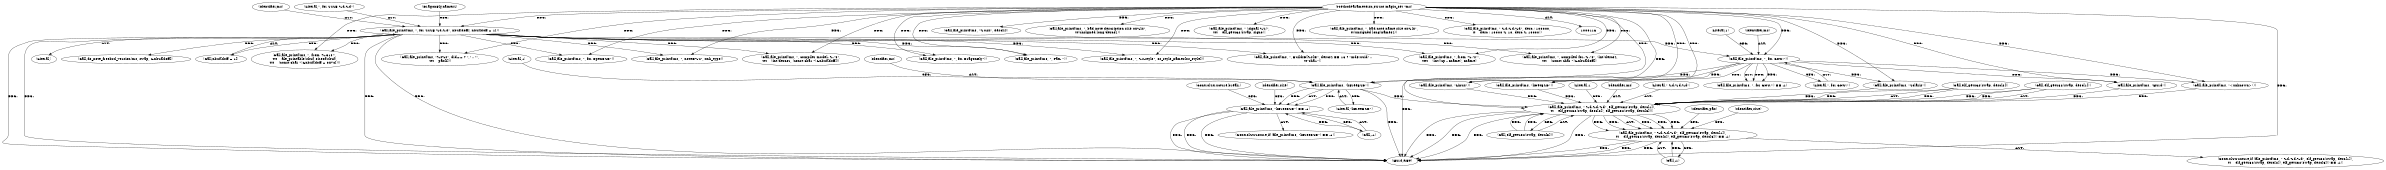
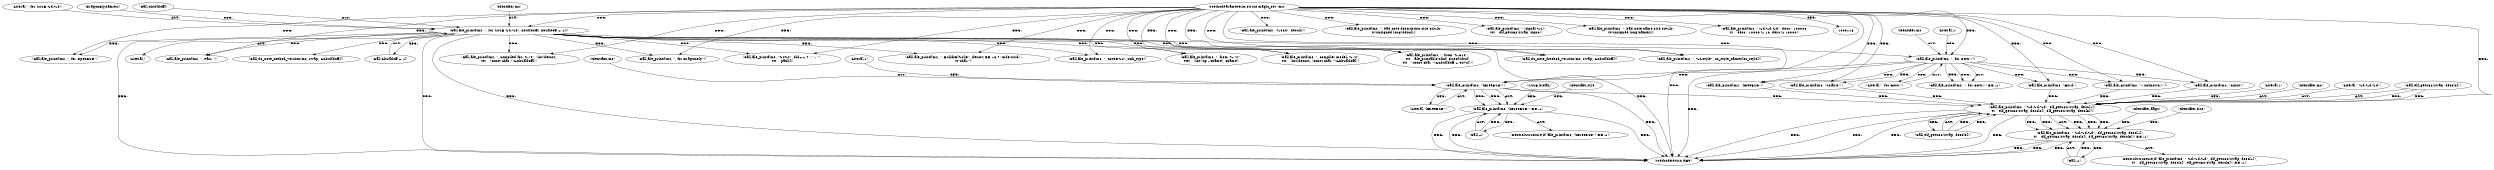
none -> (153, 7)
(1550, 18) -> (1812, 18)
none -> (1340, 50)
none -> (296, 59)
(1219, 85) -> (1540, 85)
(2063, 85) -> none
(1704, 109) -> (2146, 109)
(1402, 161) -> (1674, 161)
